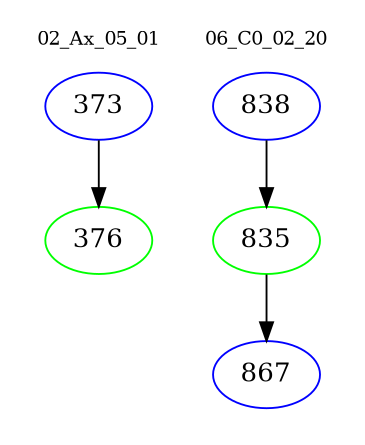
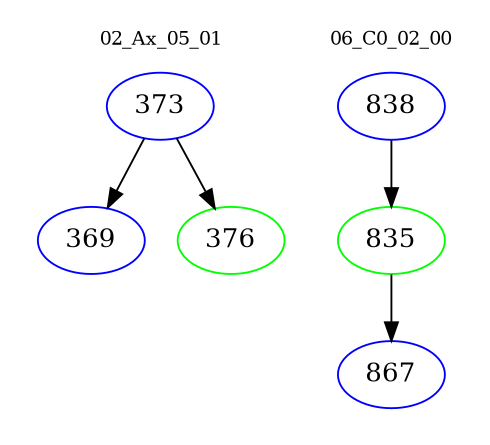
(267, 40) -> (391, 40)
none -> (91, 240)
